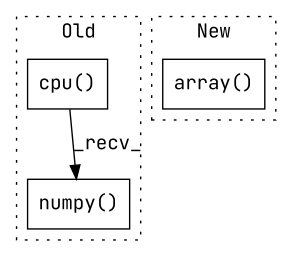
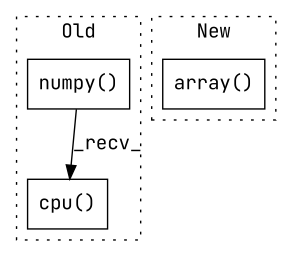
(72, 137) -> (74, 137)
